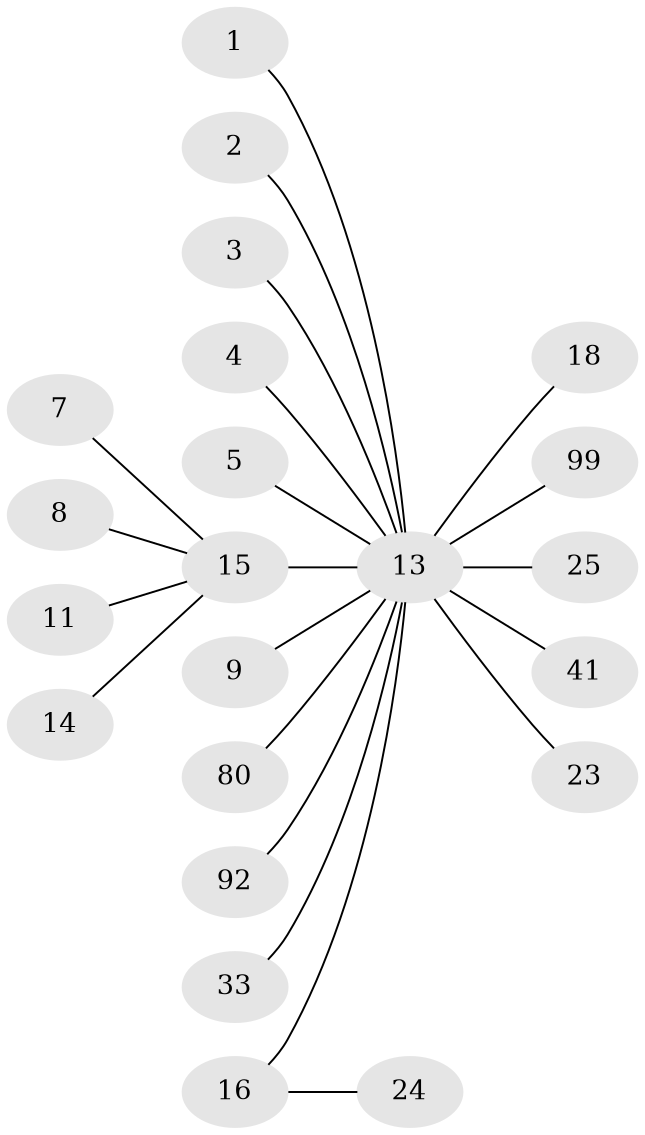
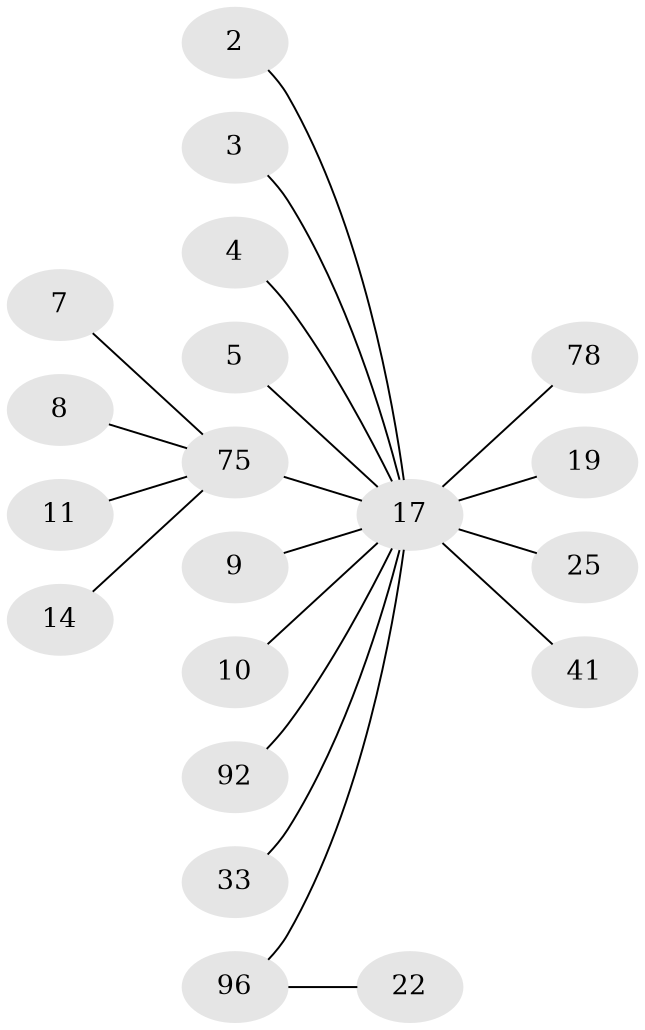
(235, 43) -> none
(585, 358) -> (585, 358)
(585, 462) -> (585, 462)
(235, 567) -> (235, 462)
(410, 567) -> (410, 515)
(235, 777) -> (235, 672)
(585, 777) -> none
(235, 1092) -> (235, 987)
(410, 1092) -> (410, 987)
